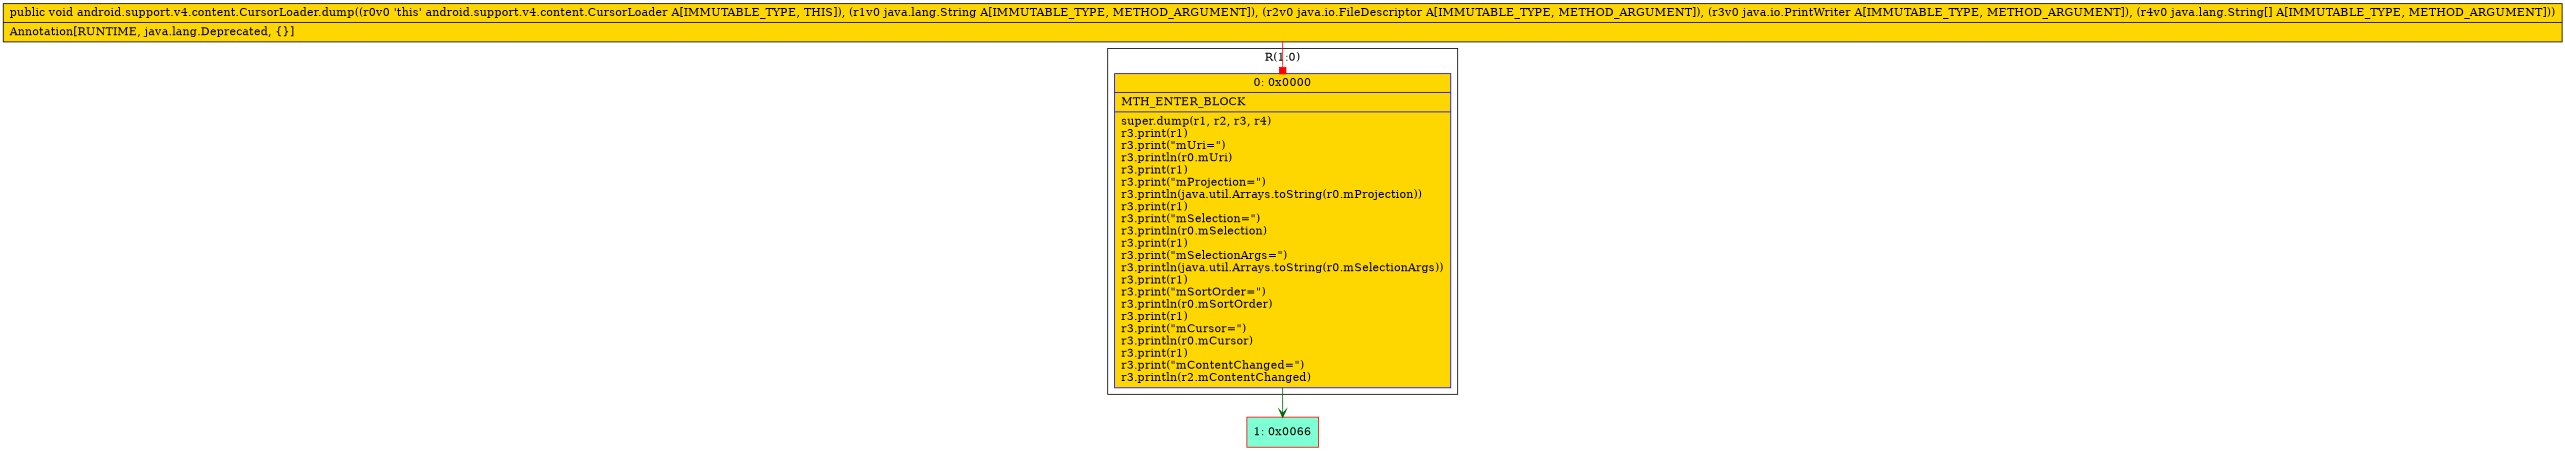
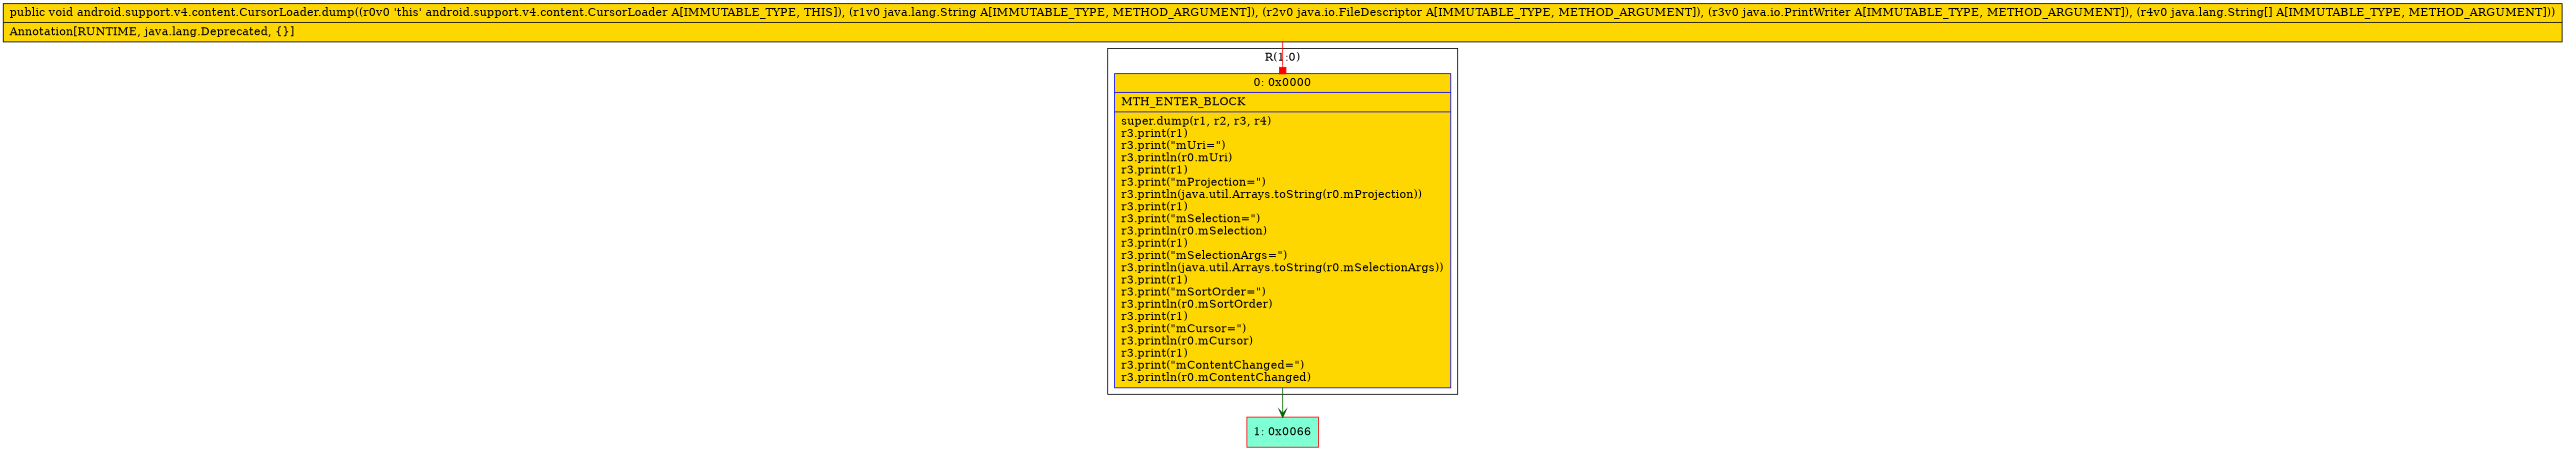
(1216, 378) -> (1216, 378)
